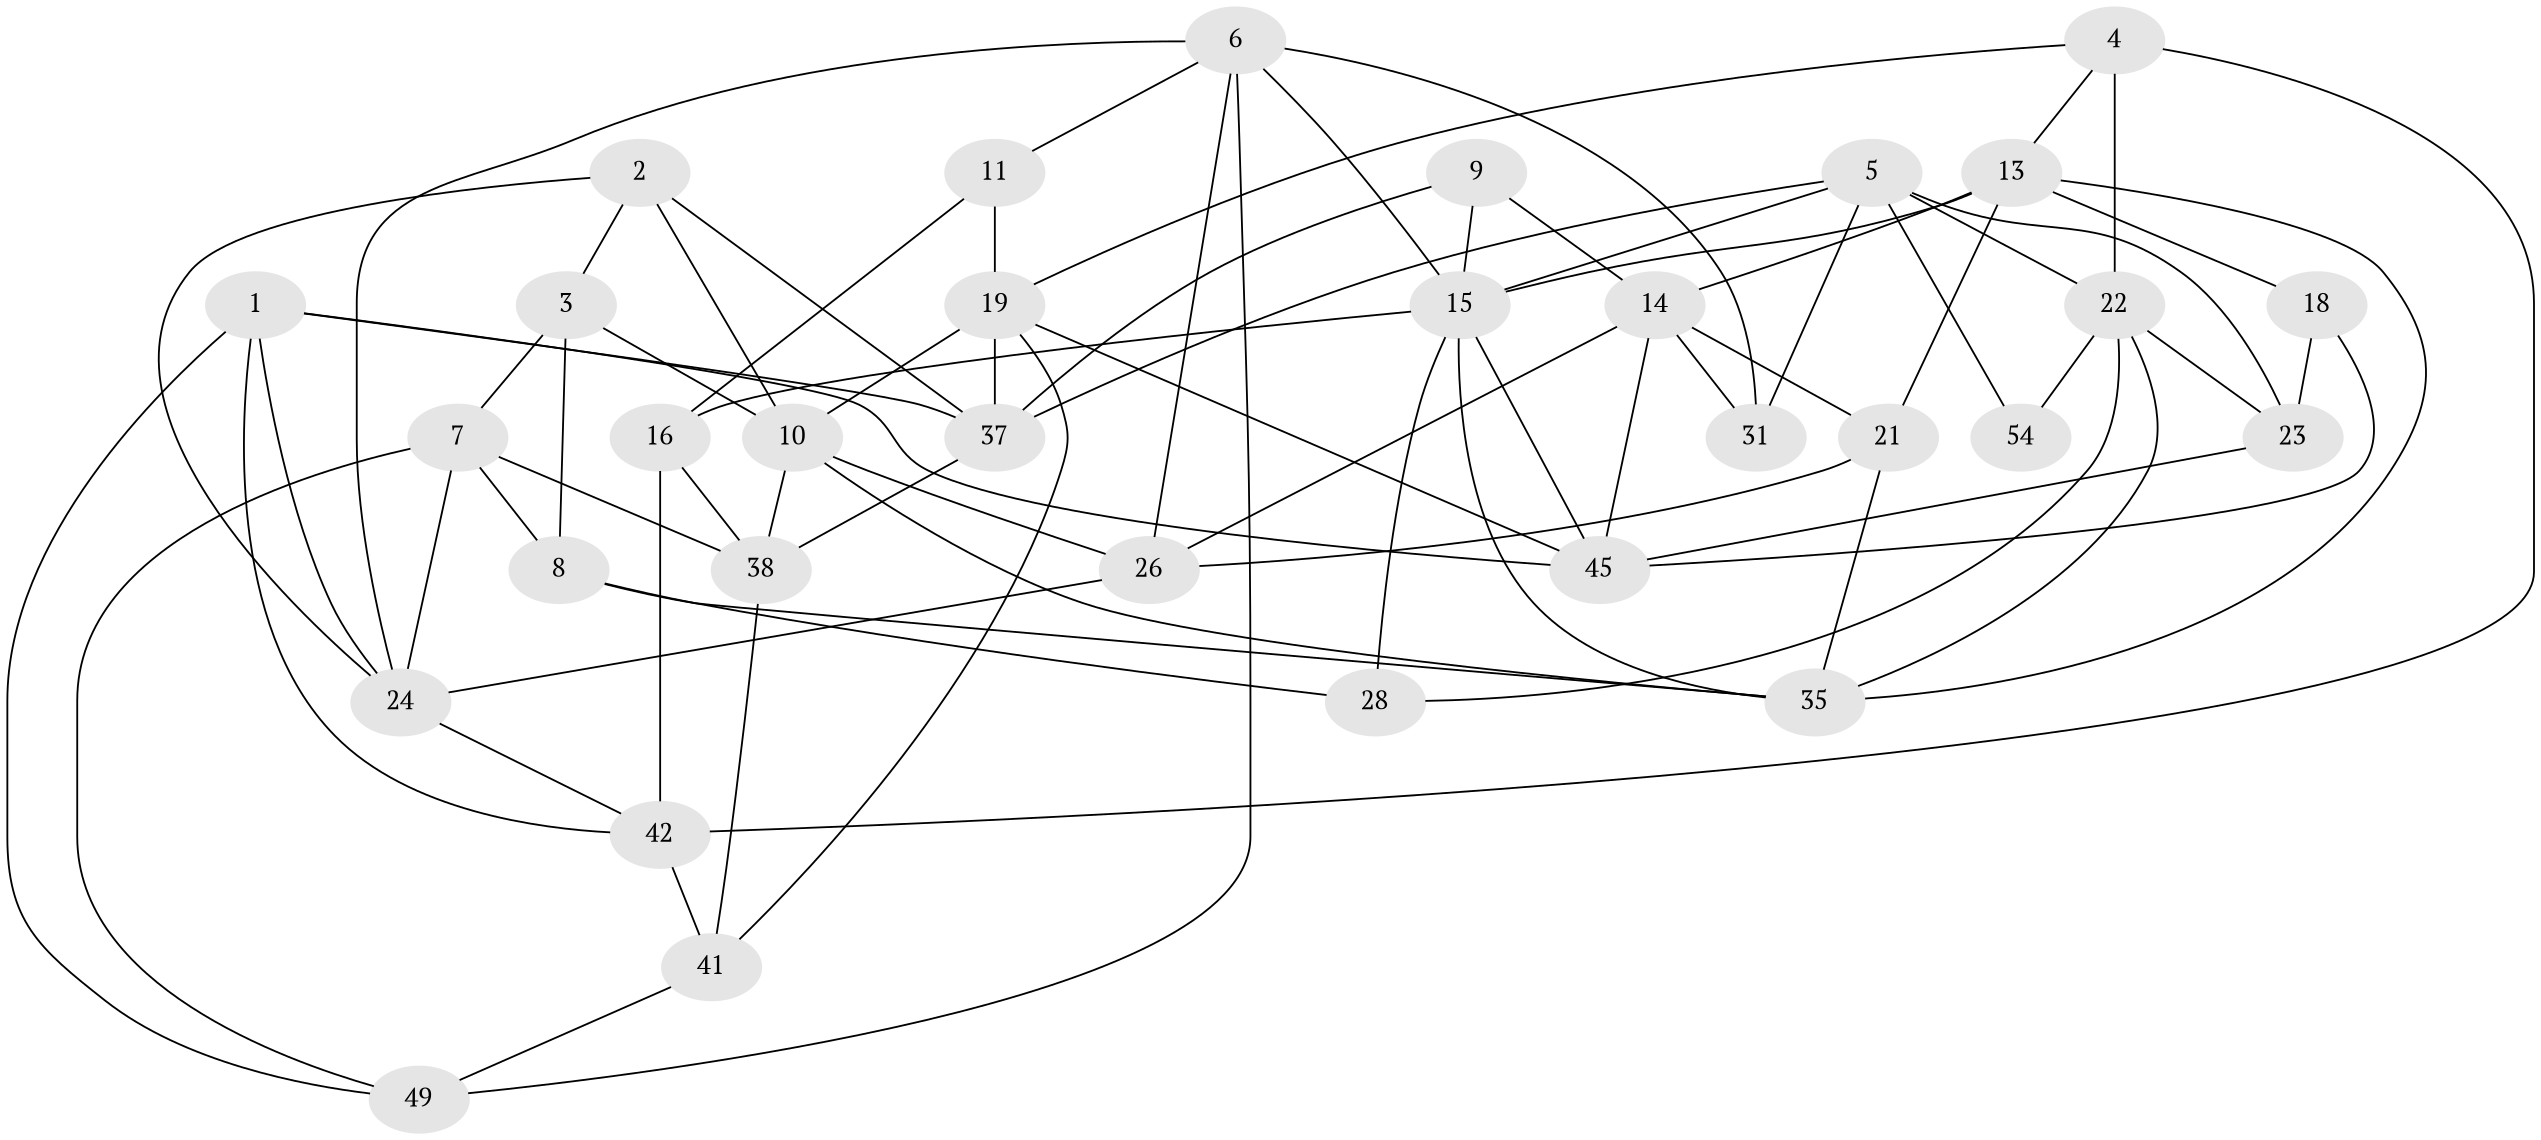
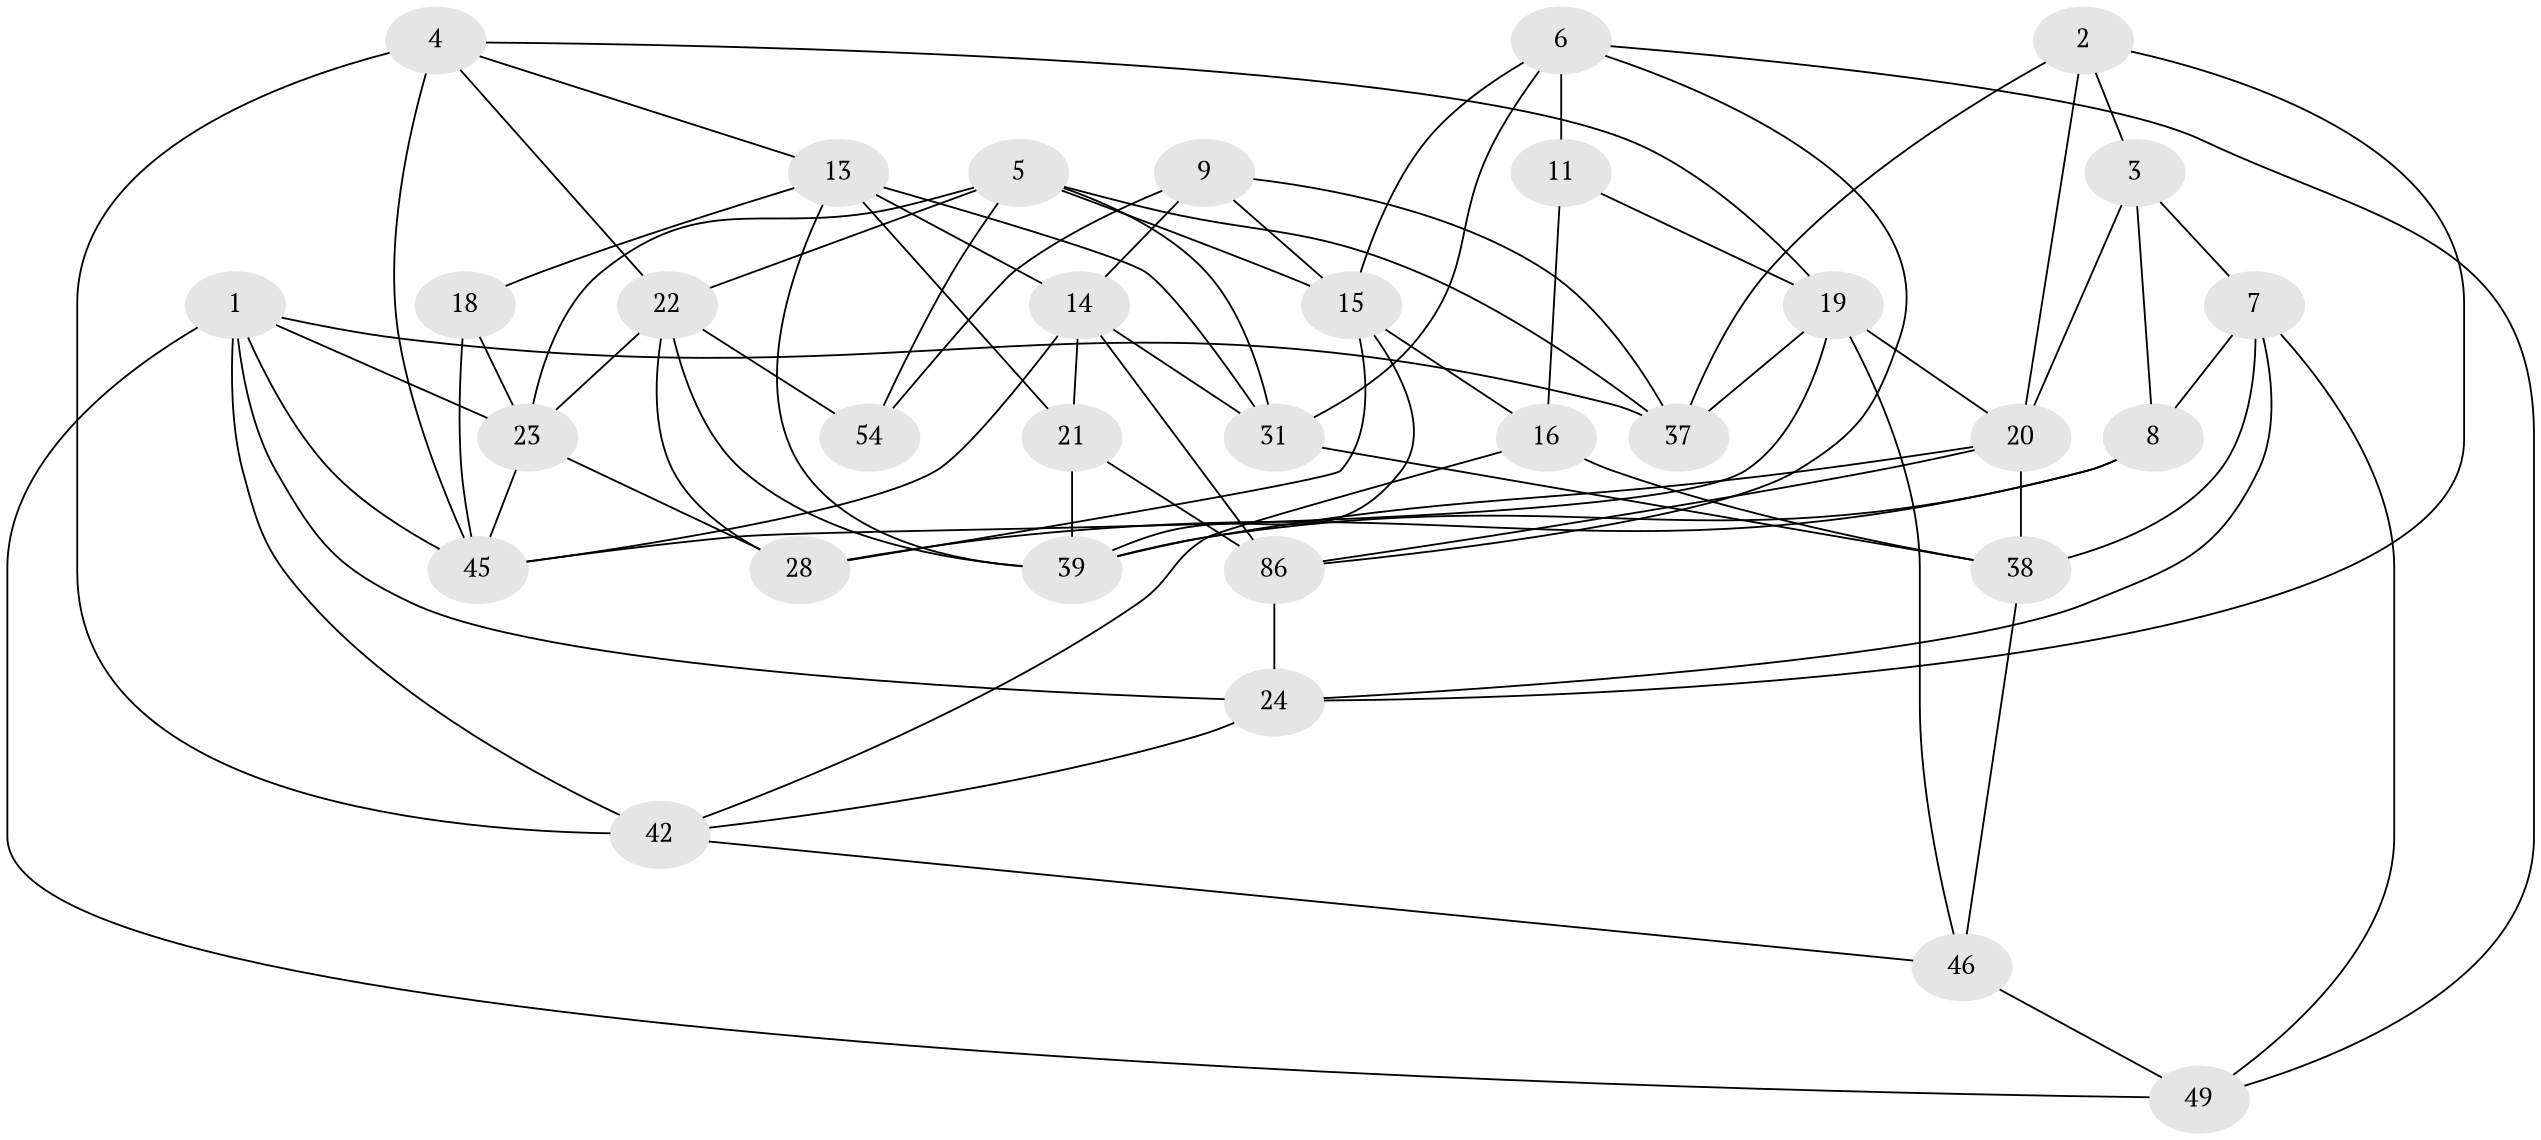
(554, 147) -> none
(1740, 247) -> (1098, 253)
none -> (1003, 282)
none -> (382, 372)
(793, 438) -> (2021, 438)
(1530, 438) -> (396, 310)
none -> (664, 504)
(870, 508) -> (1534, 484)
(1149, 570) -> (1274, 570)
(1815, 702) -> (1072, 570)
(712, 967) -> (1962, 967)
